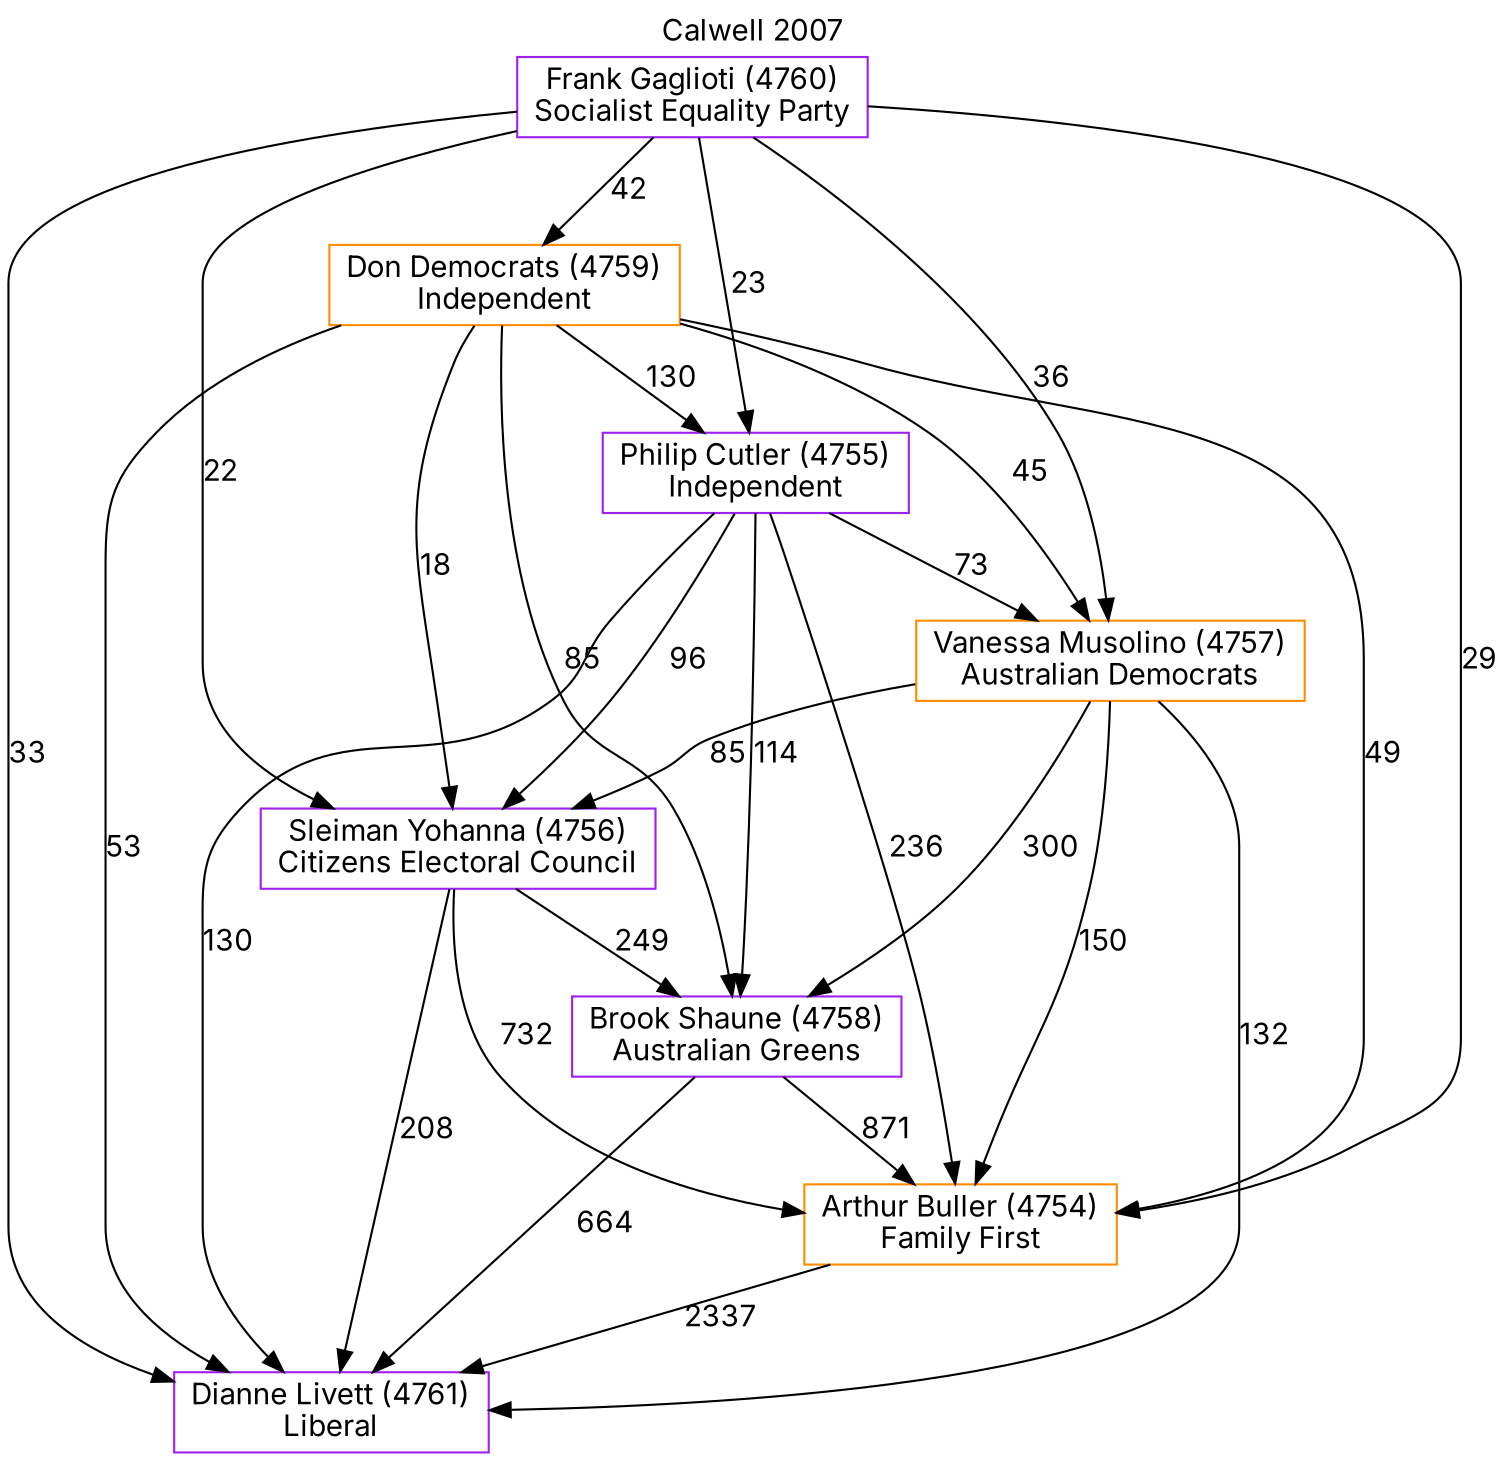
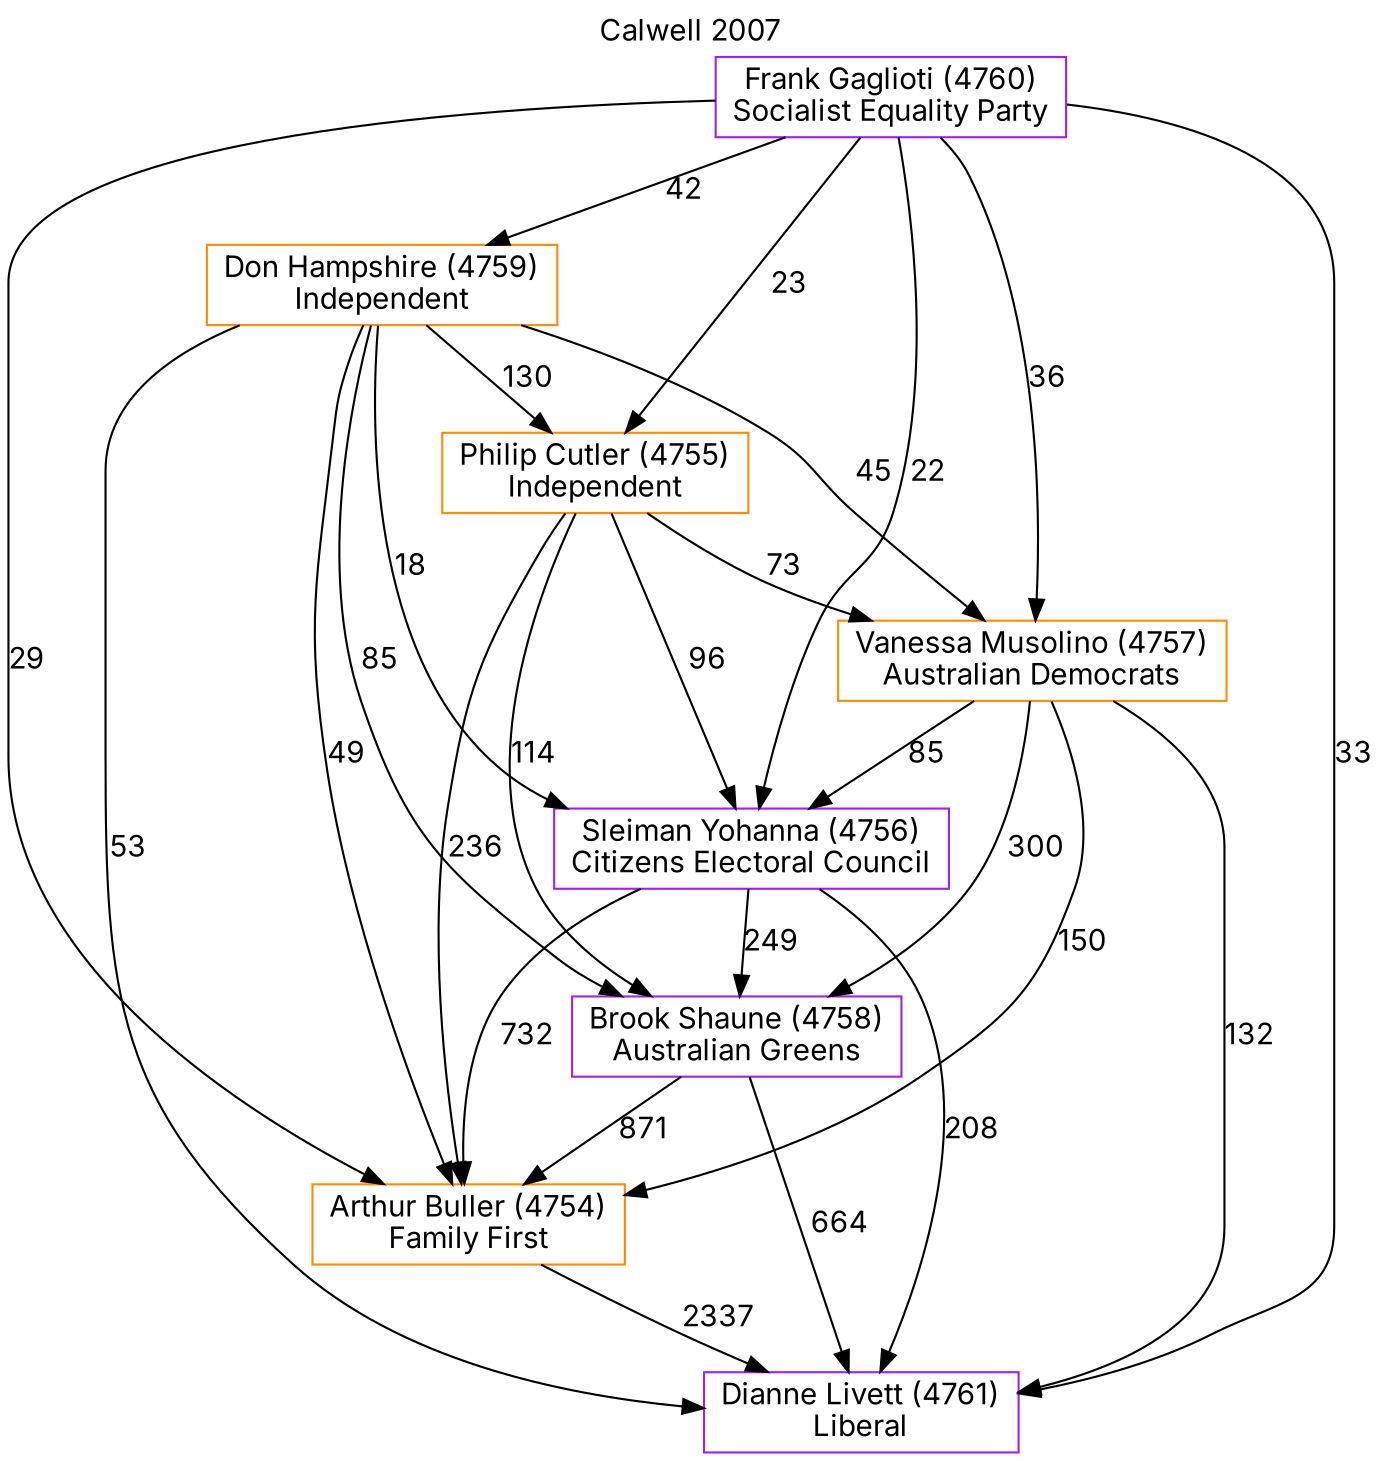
(505, 285) -> (382, 285)
(756, 473) -> (595, 473)
(244, 805) -> none
